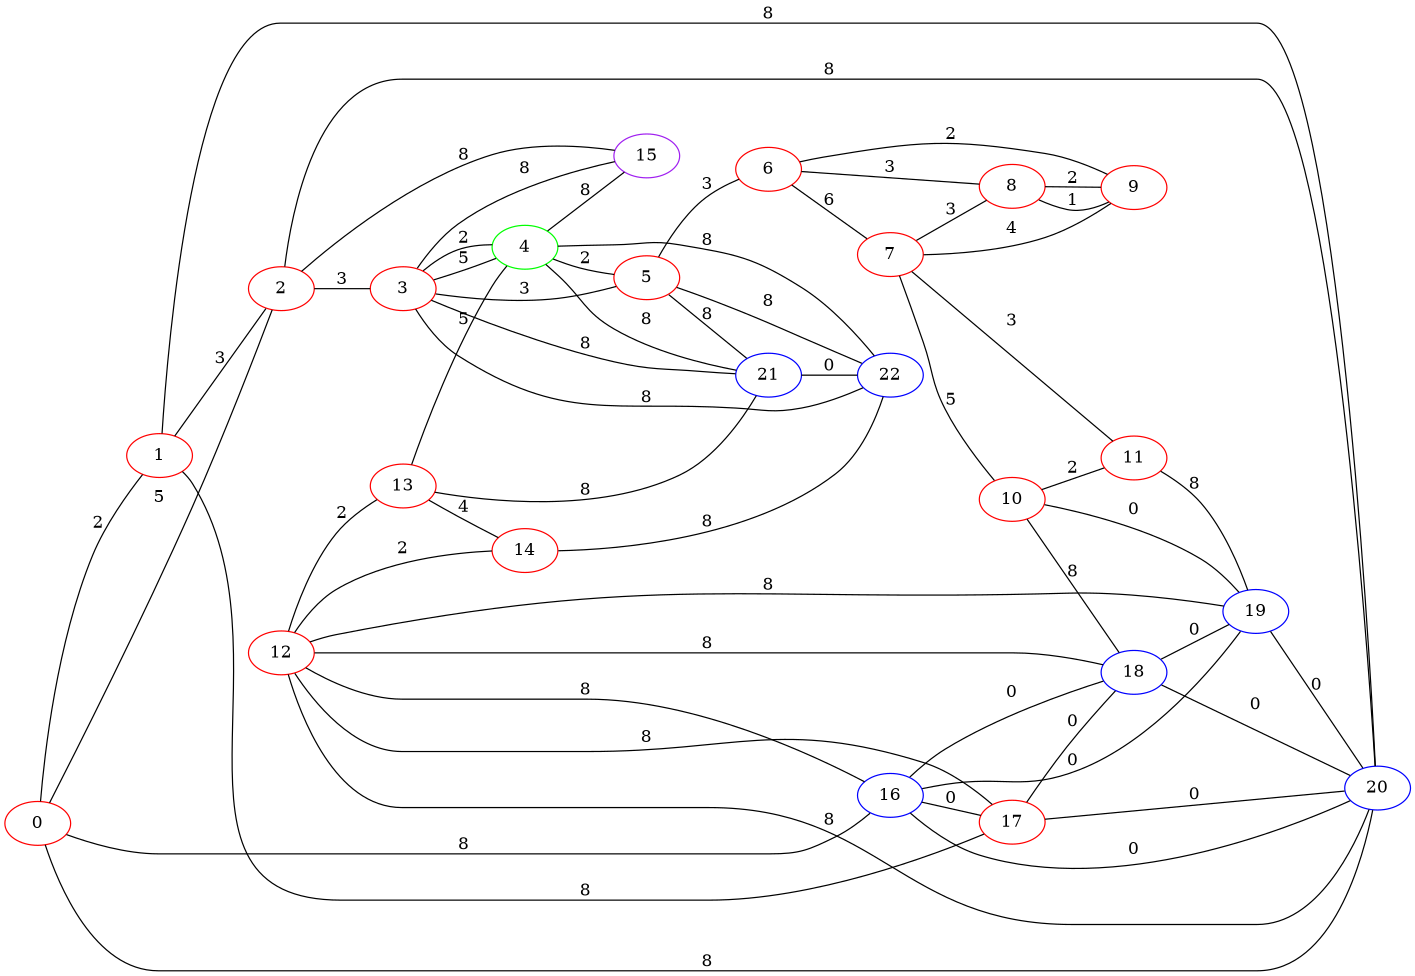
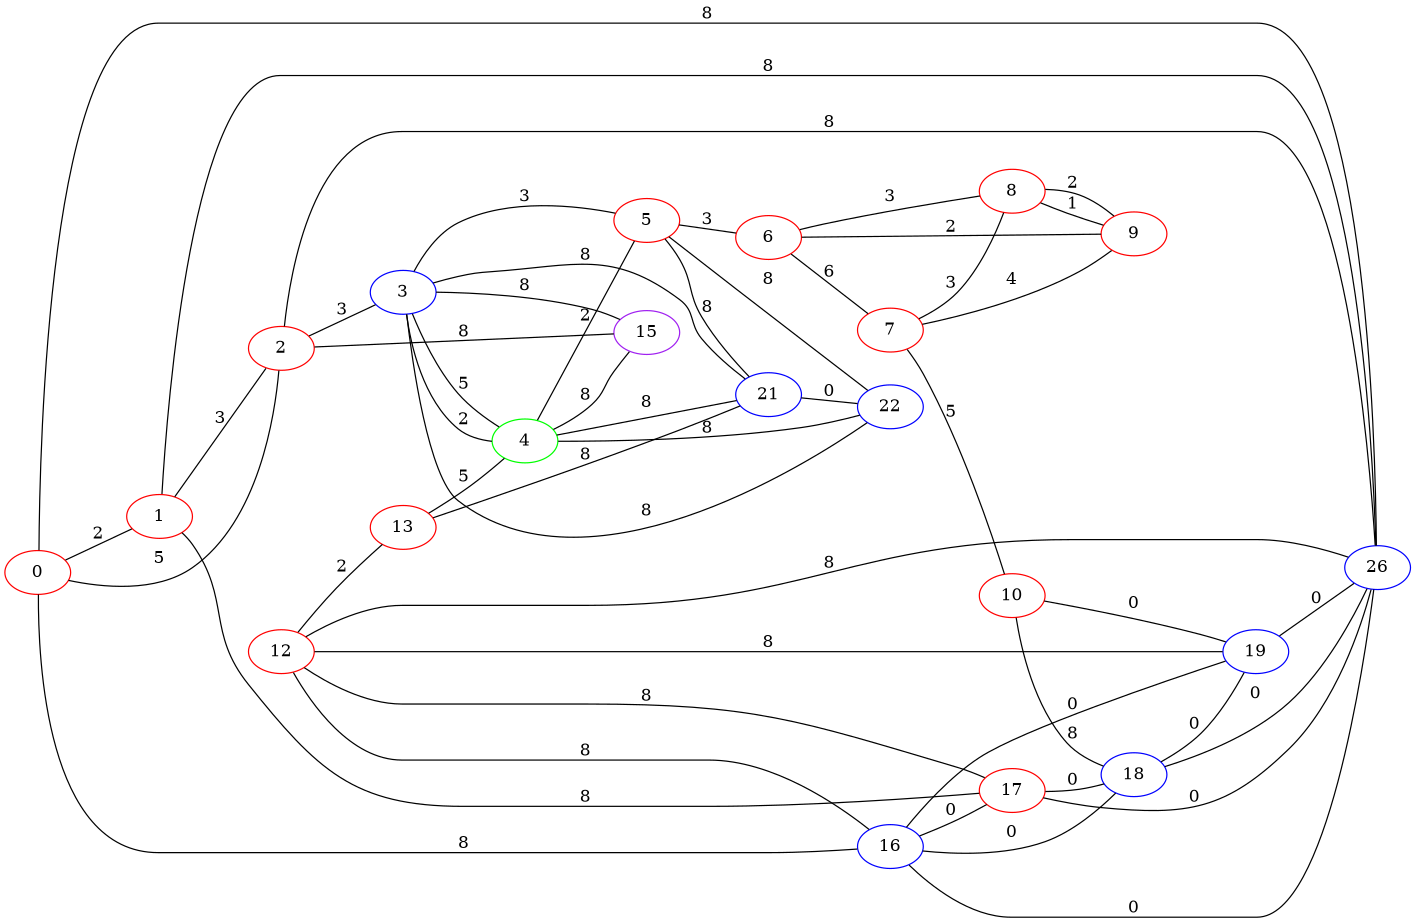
(403, 289) -> (403, 292)
(1134, 458) -> none
(525, 551) -> none
(709, 653) -> none
(1378, 788) -> (1378, 568)
